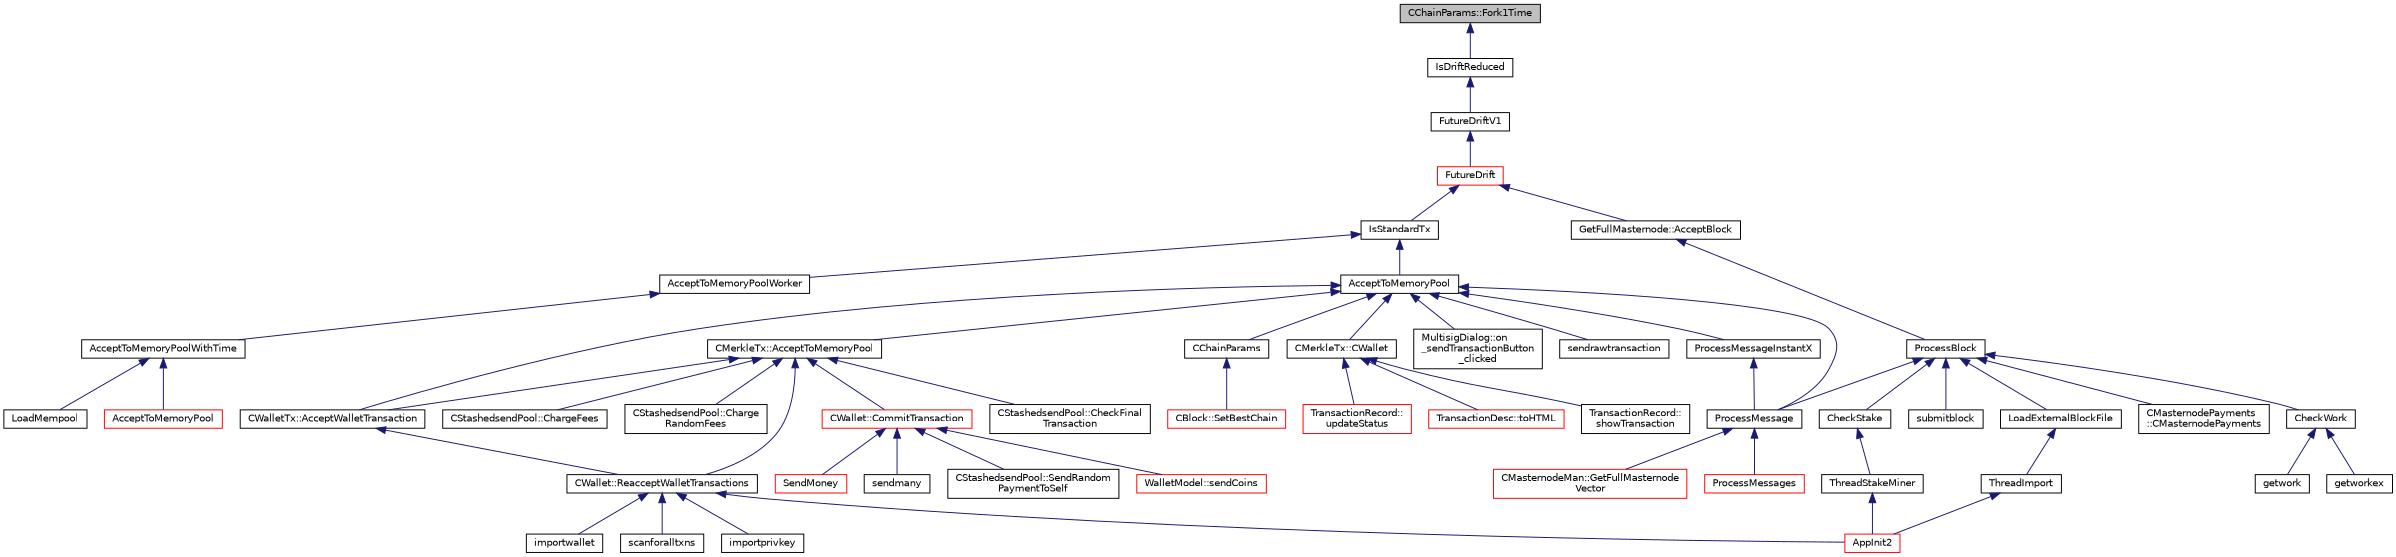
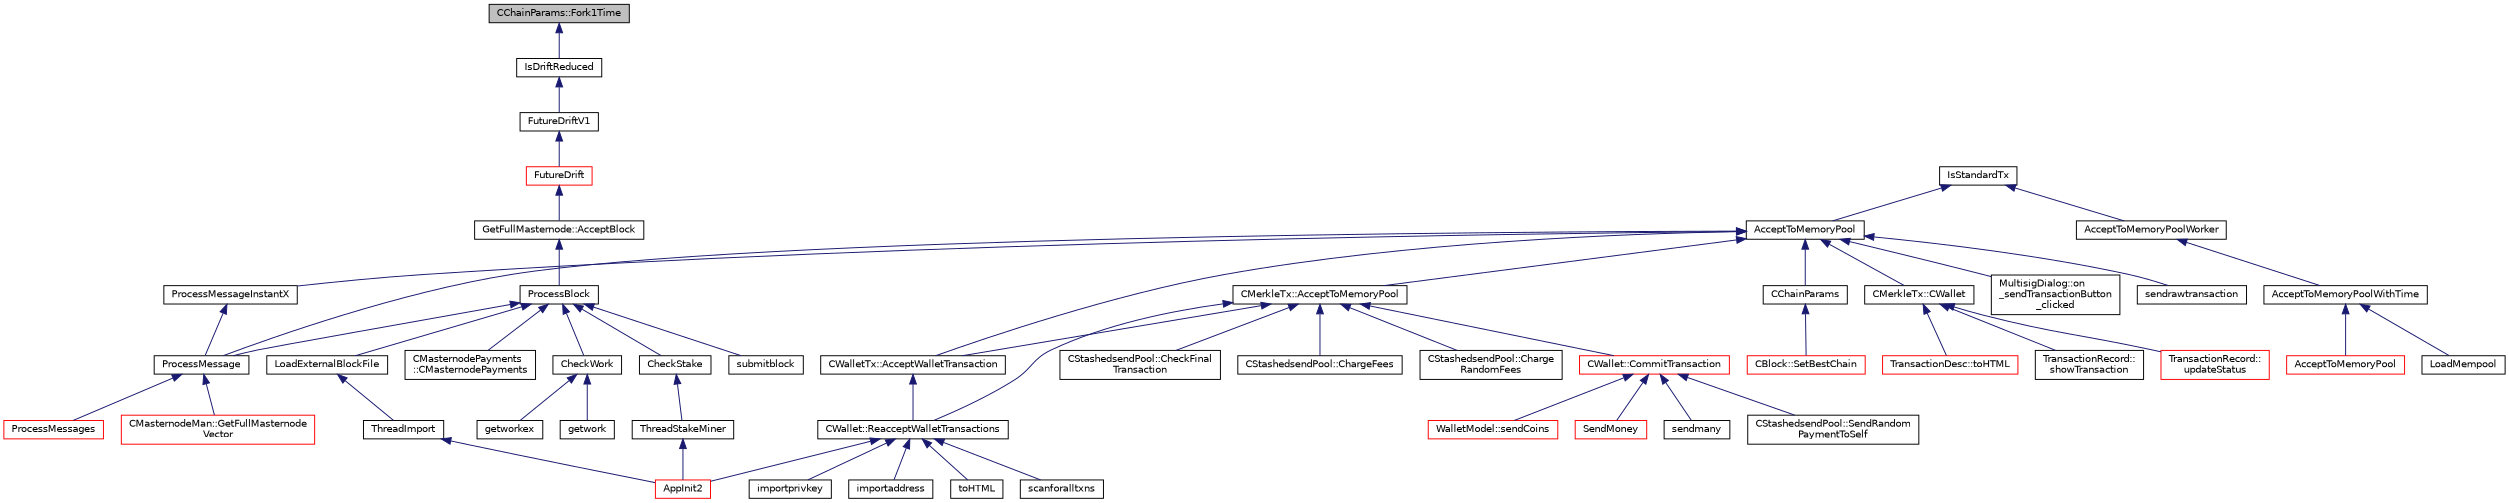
(1431, 206) -> none
none -> (891, 489)
(565, 543) -> (977, 489)
